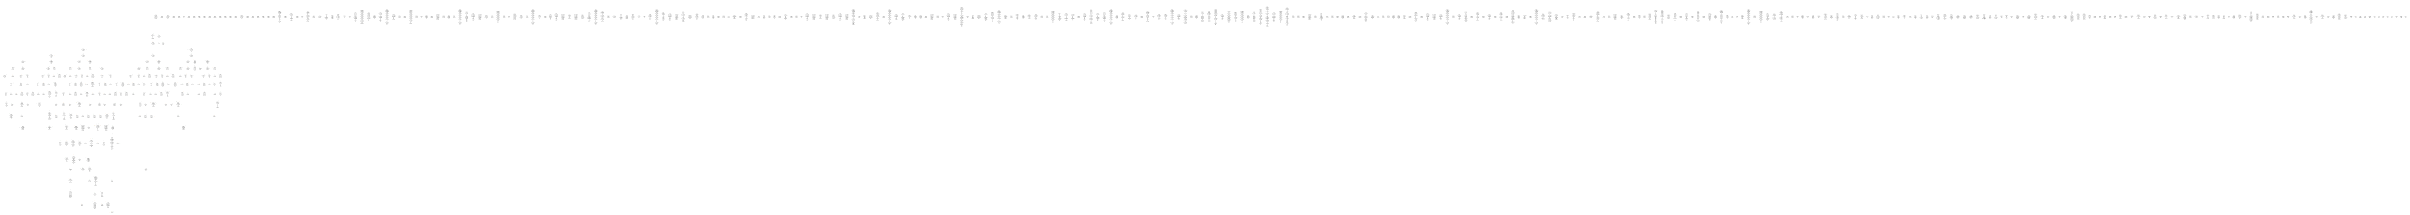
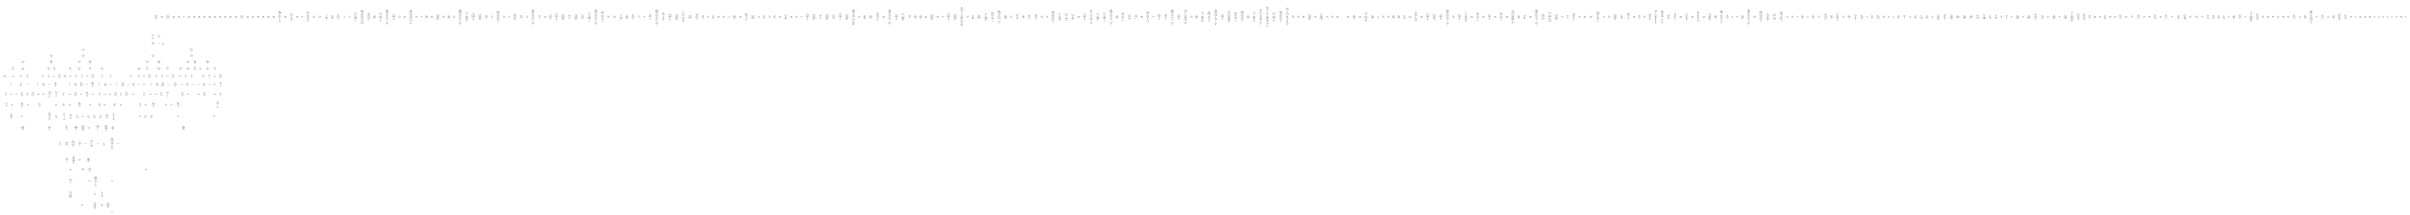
(1343, 17) -> none
